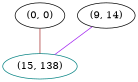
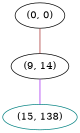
(40, 41) -> (40, 41)
